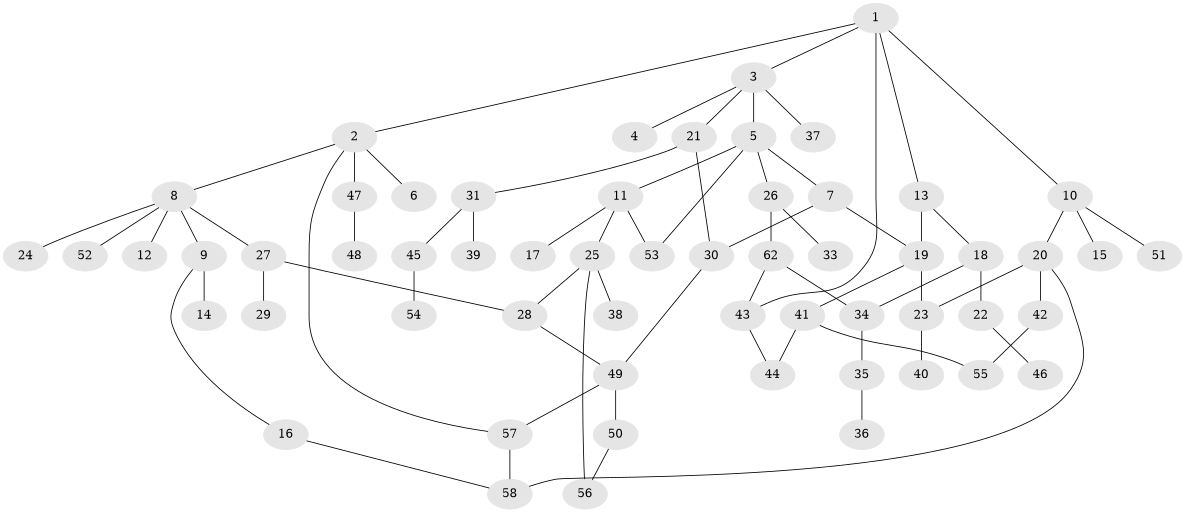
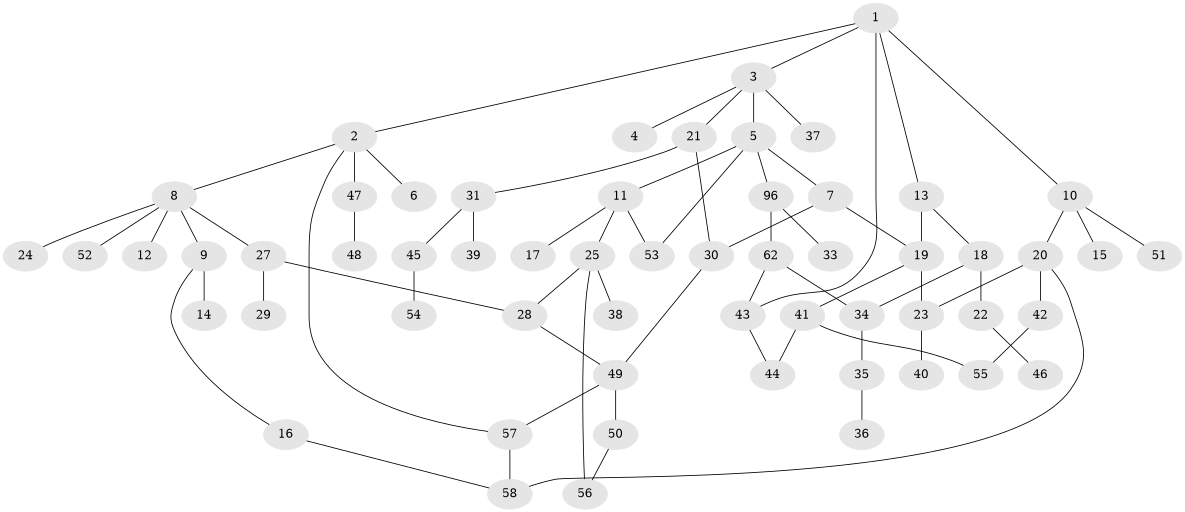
(771, 197) -> (771, 197)
